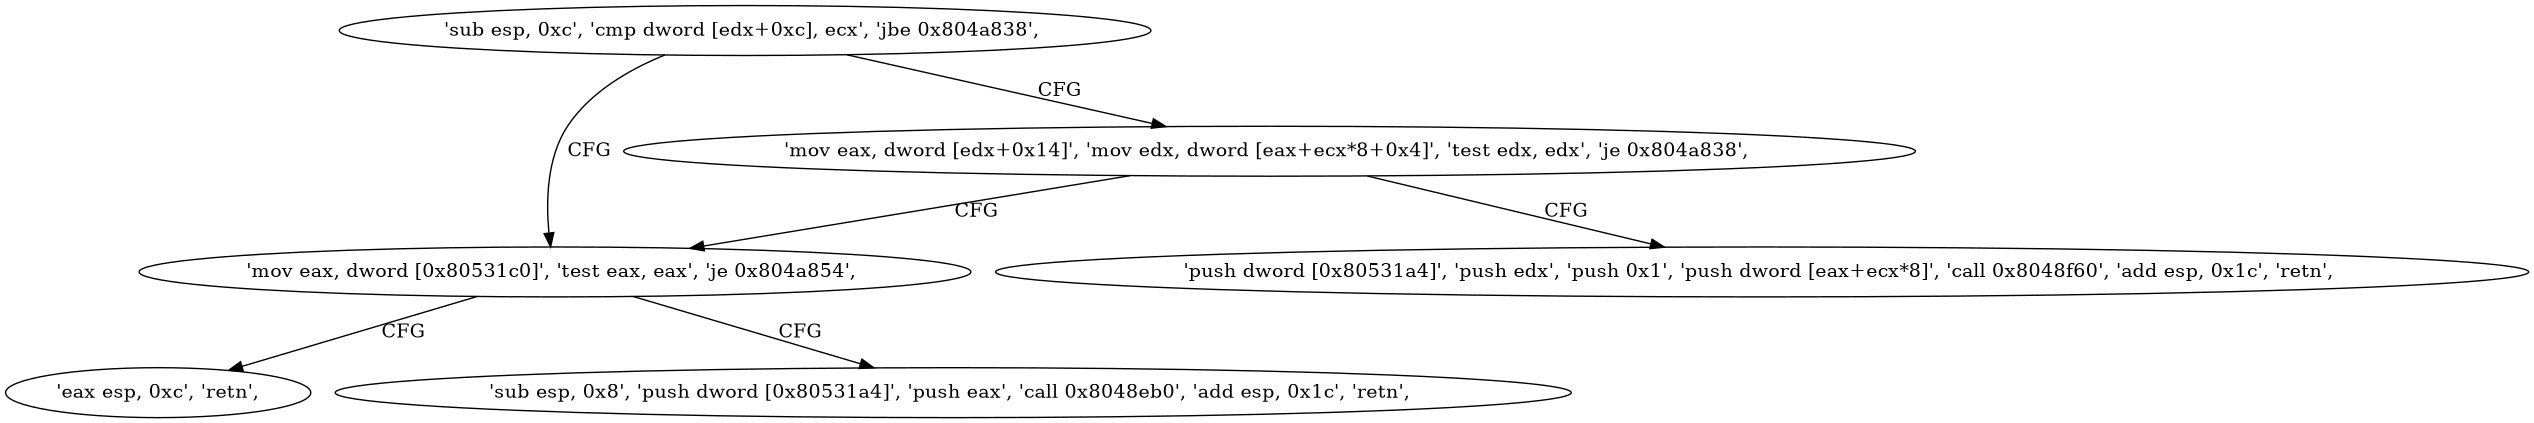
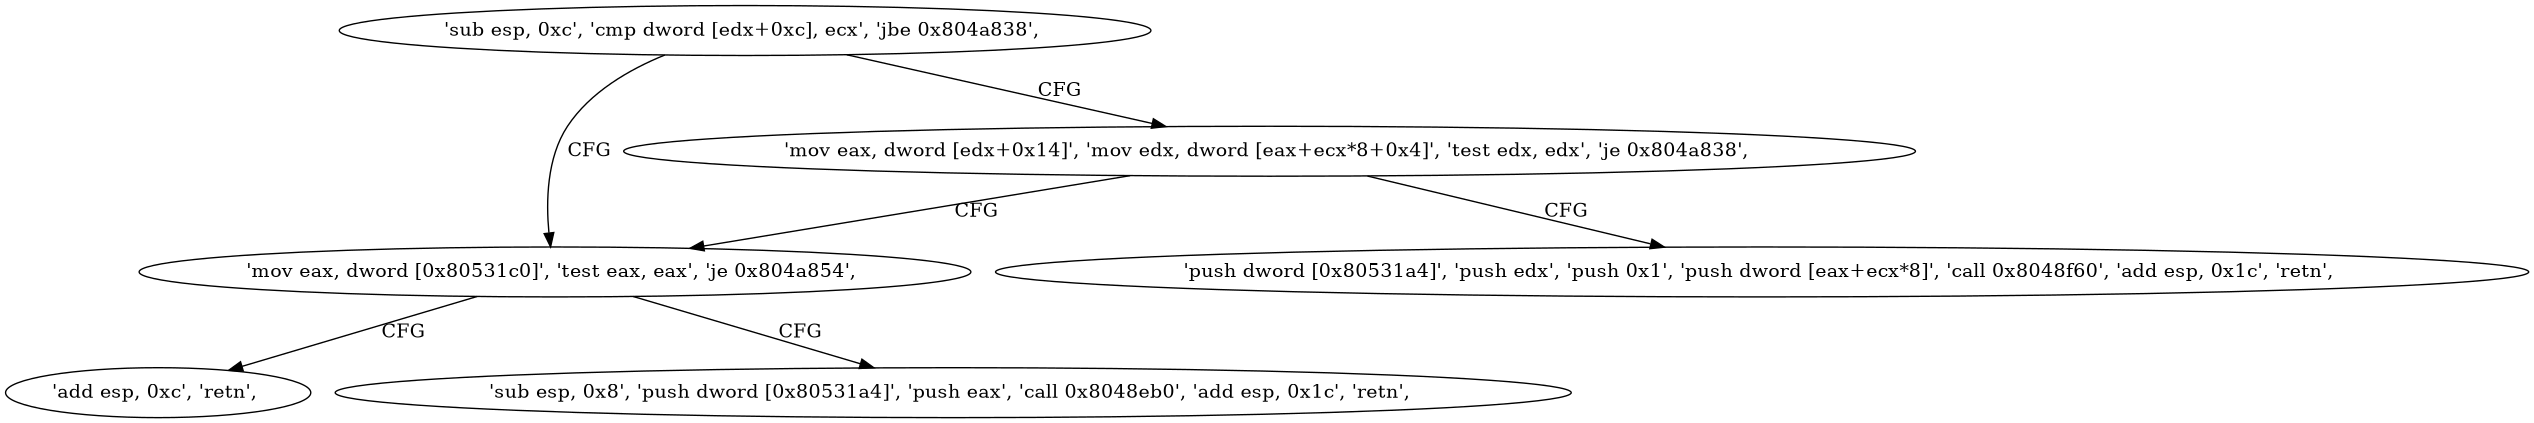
(158, 393) -> (158, 393)
